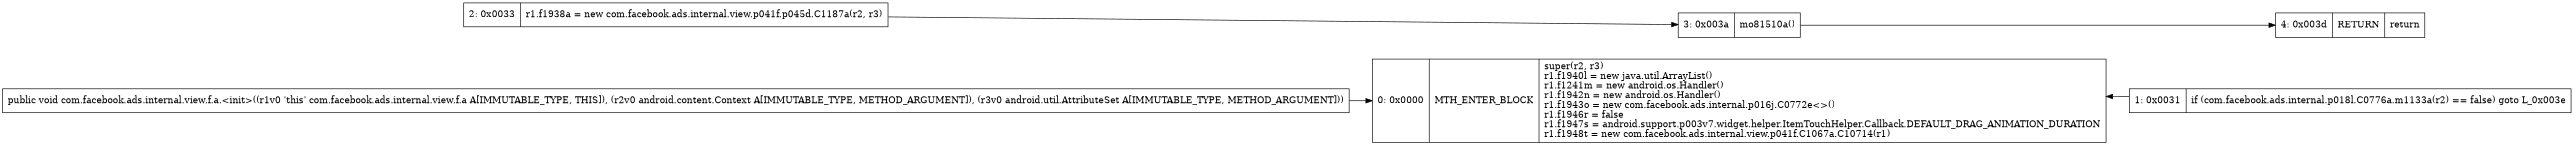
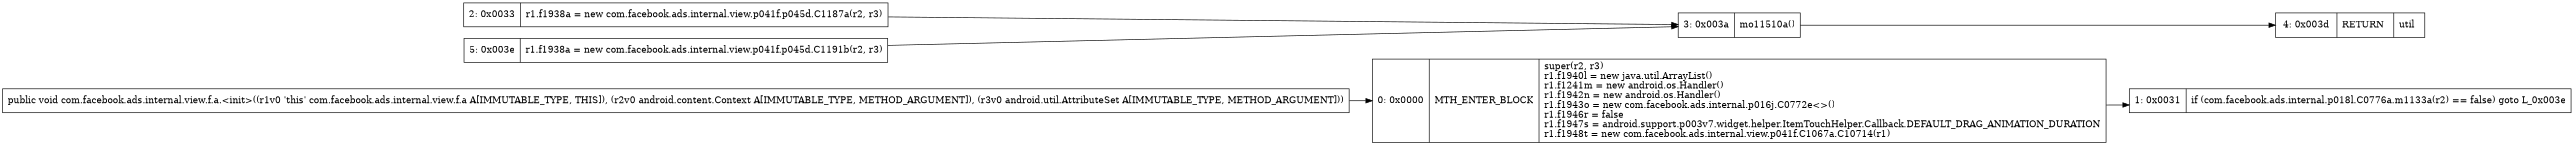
(1767, 25) -> (1767, 25)
(2405, 25) -> (2407, 25)
none -> (676, 50)
(2121, 97) -> (2115, 105)
